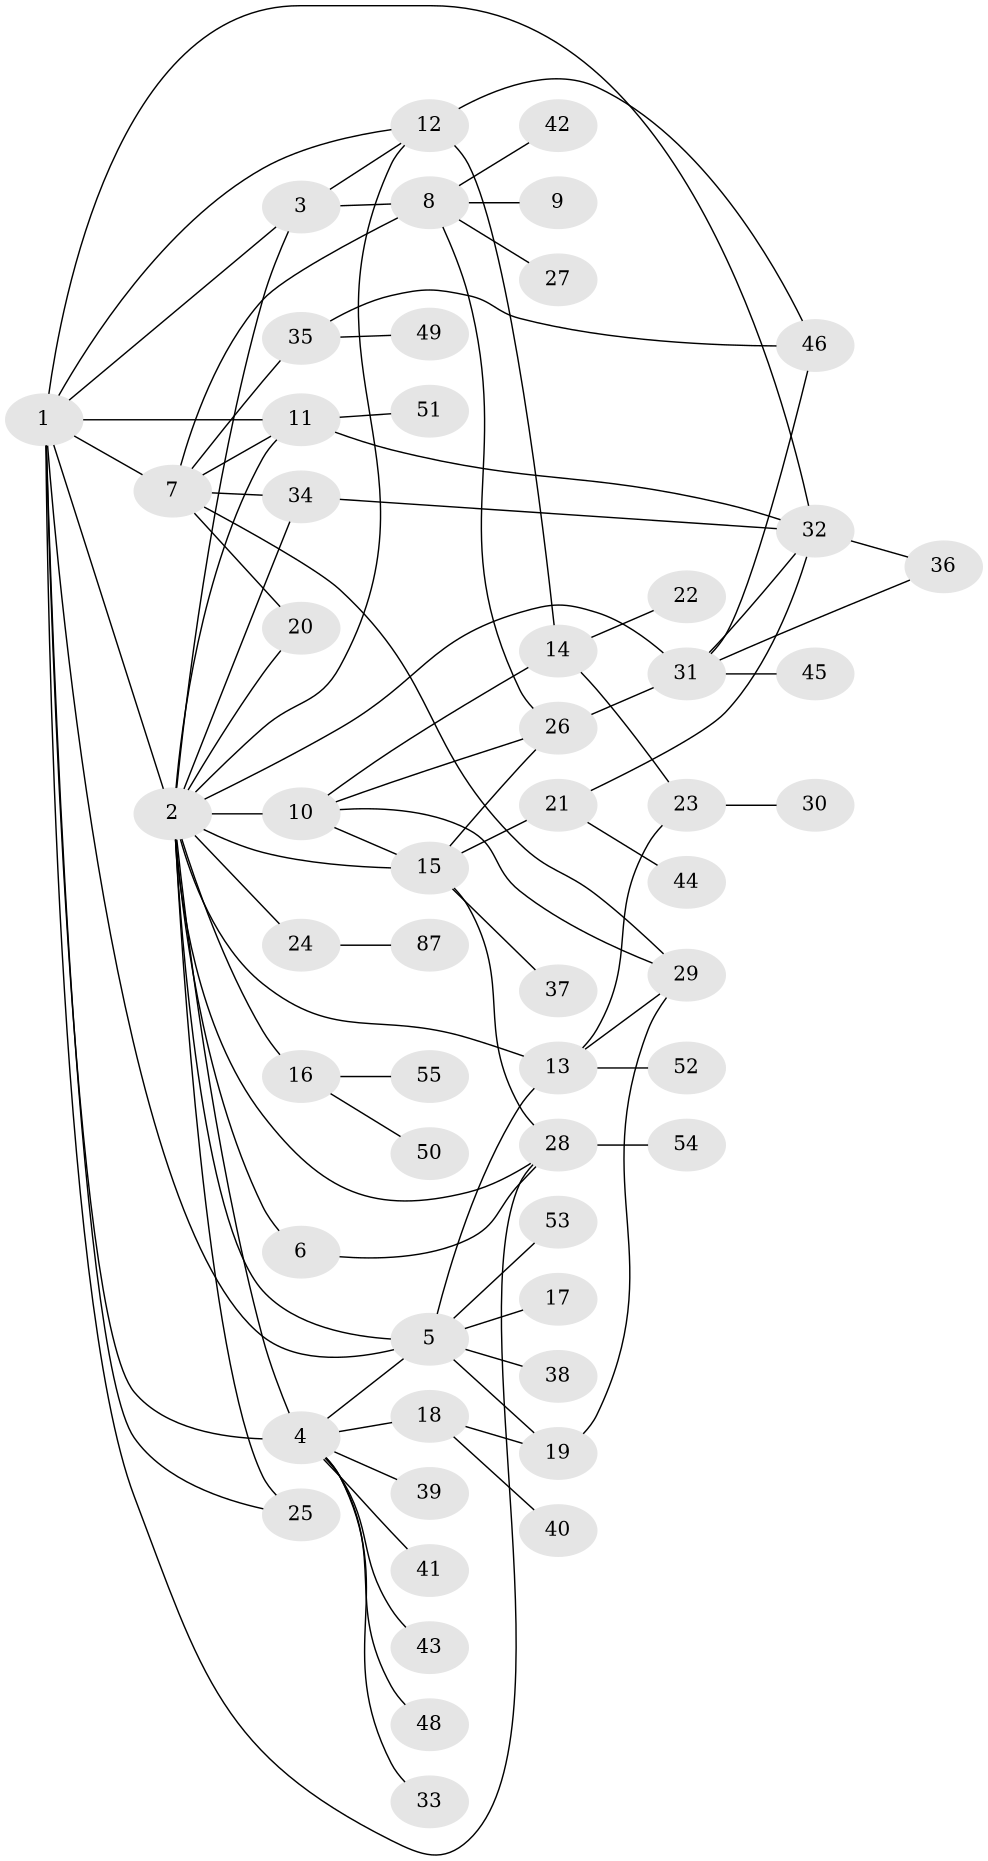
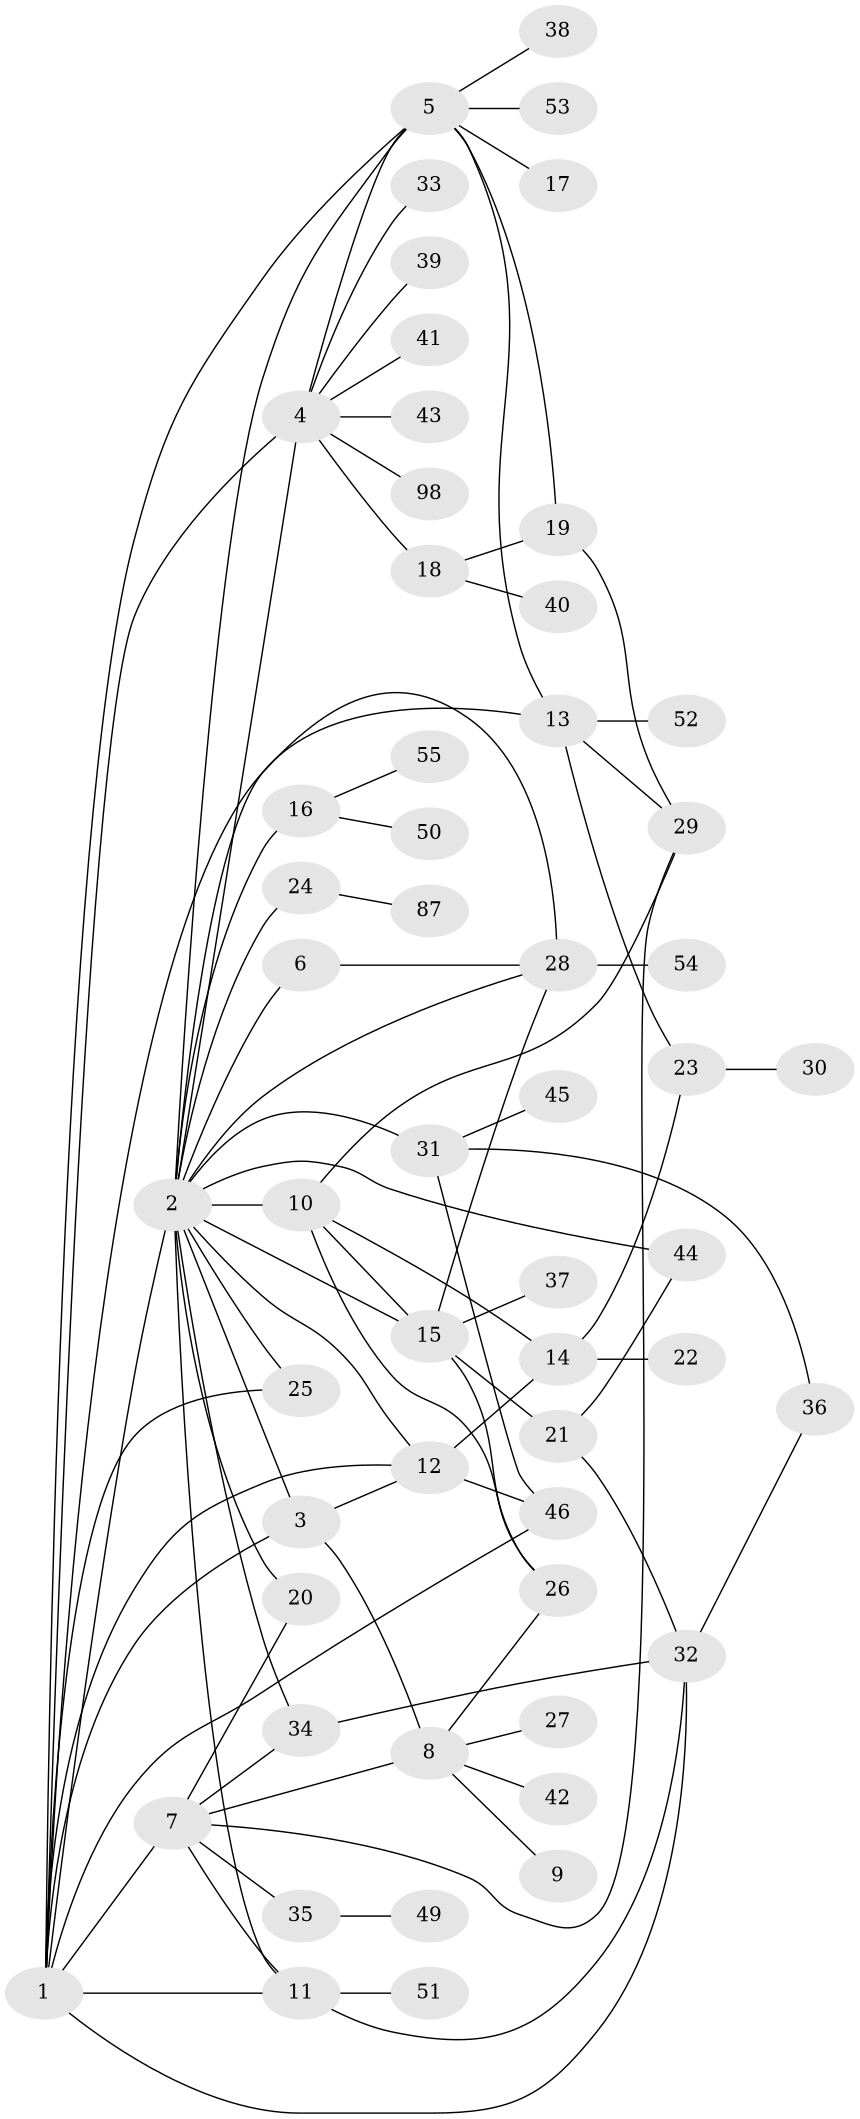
(548, 325) -> (256, 1696)
(753, 604) -> none
(623, 701) -> none
none -> (423, 1199)
(430, 1725) -> (430, 494)
